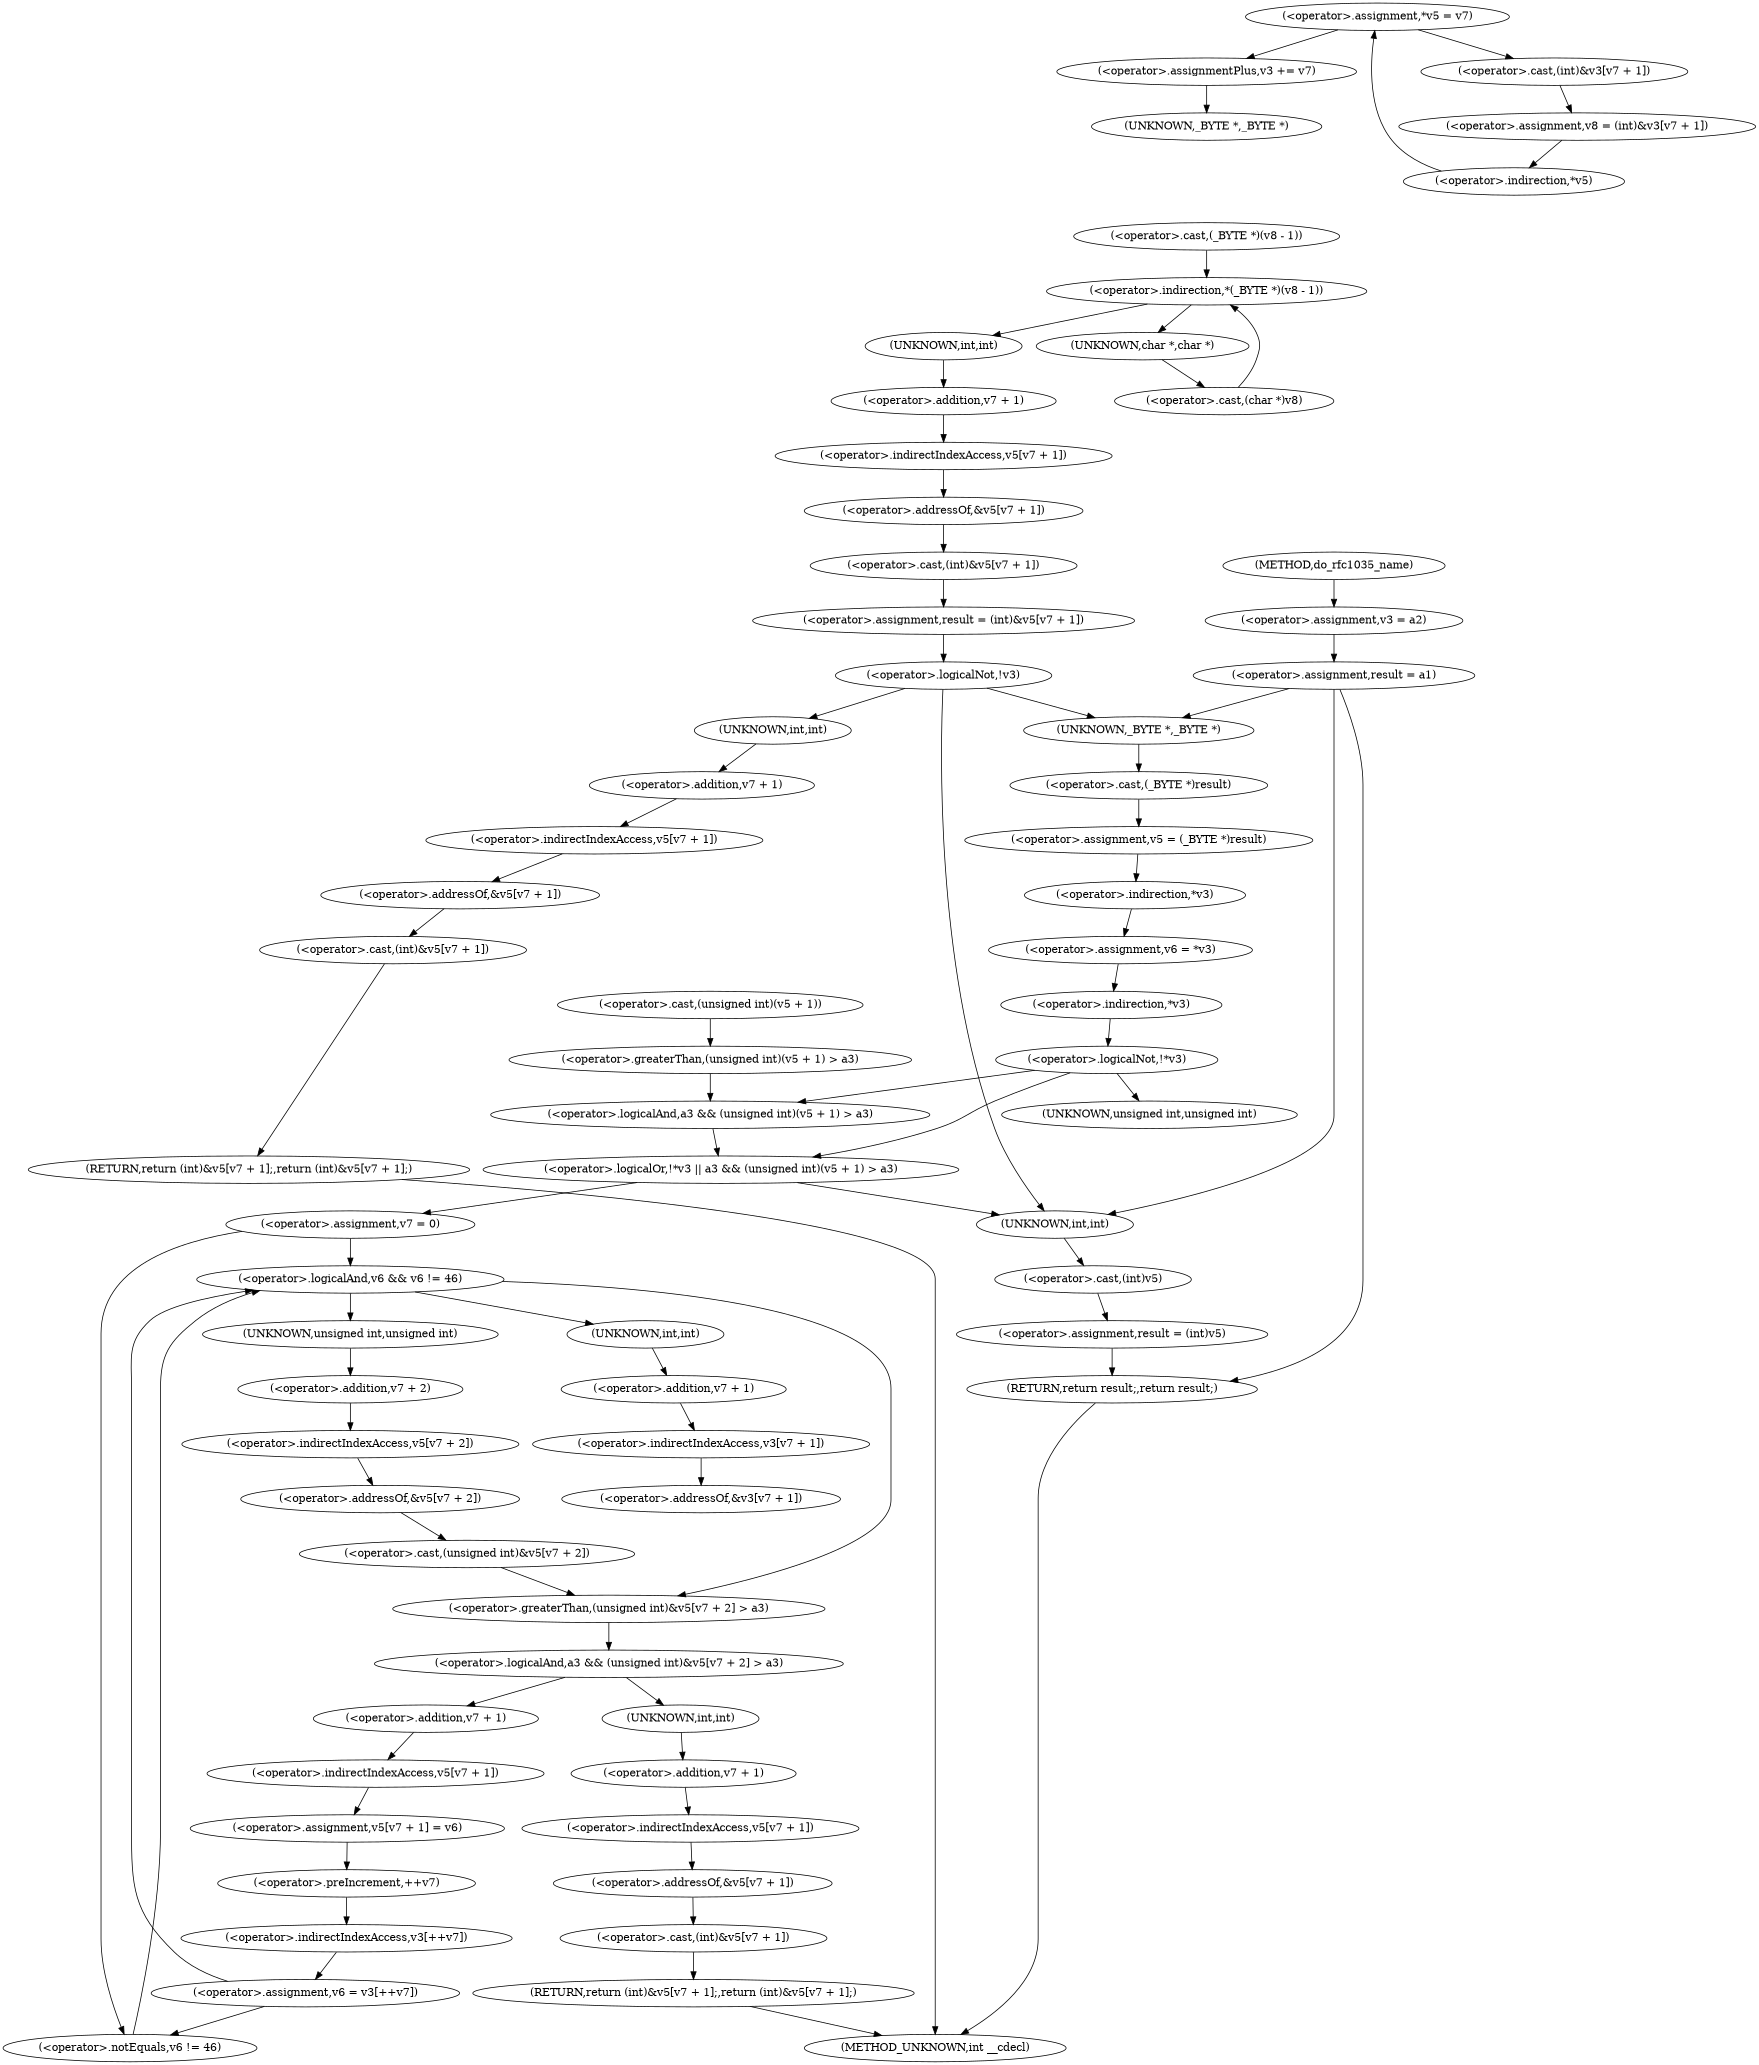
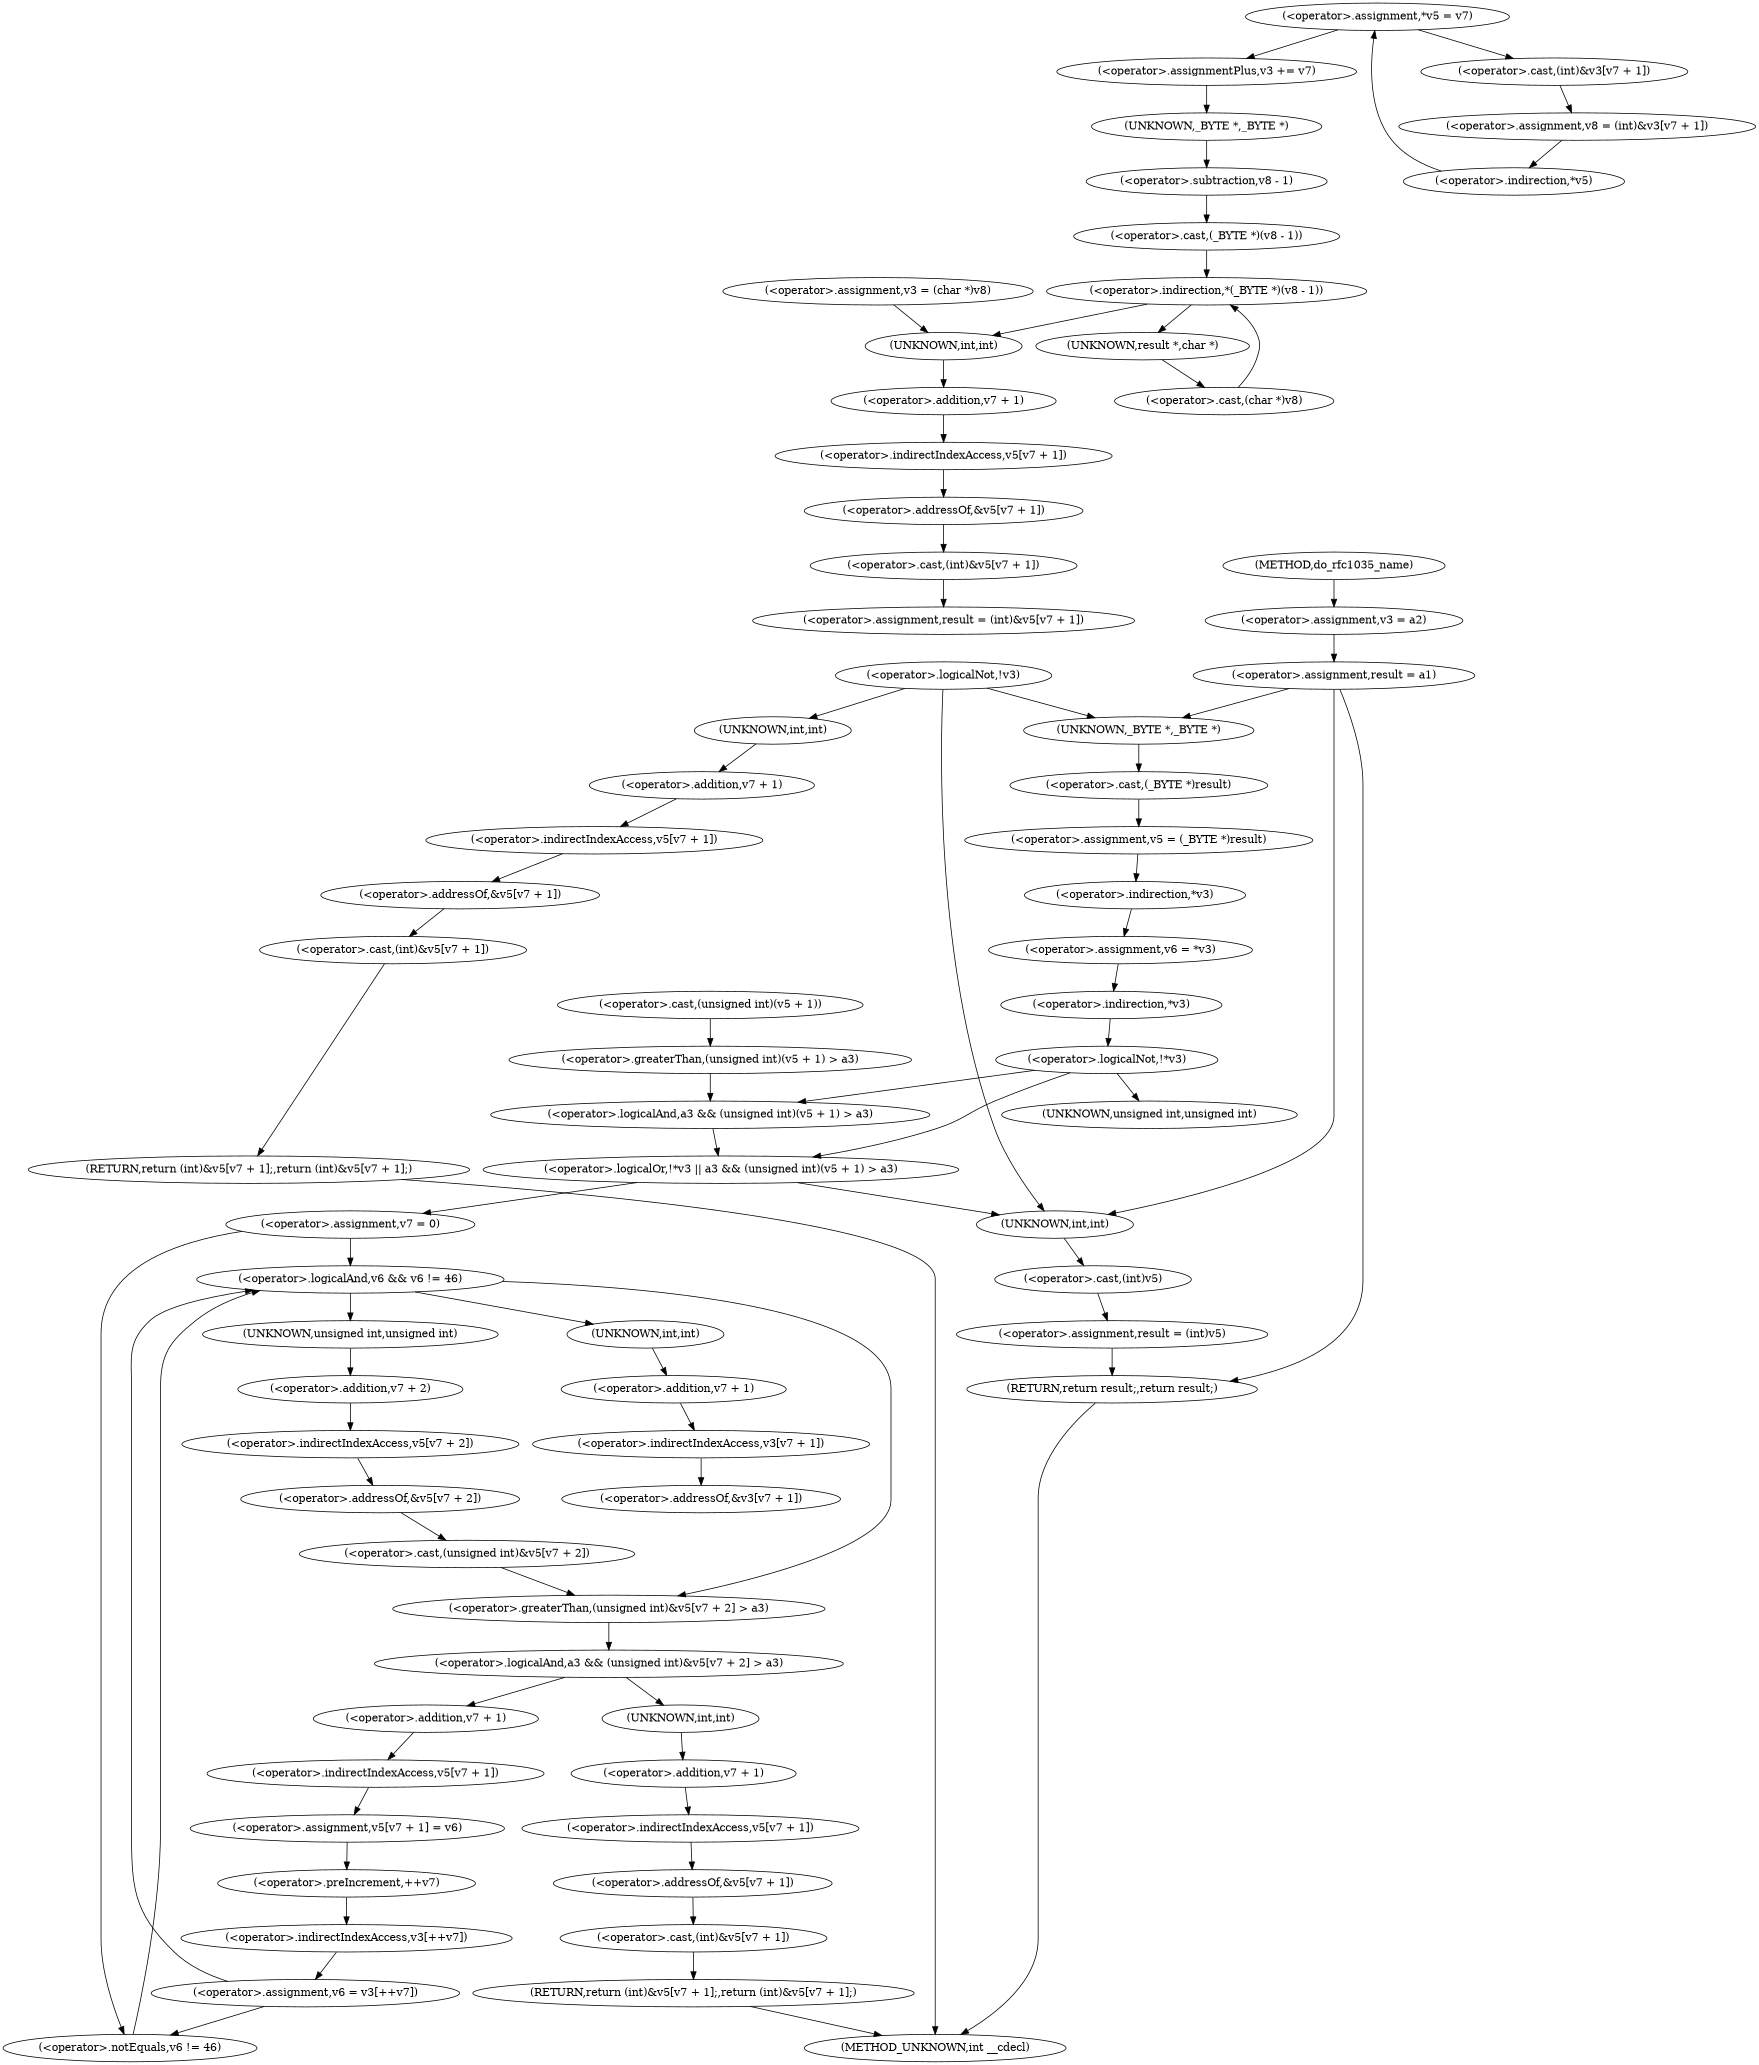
none -> (1207, 181)
none -> (878, 291)
(1143, 346) -> (1143, 346)
(944, 644) -> none
